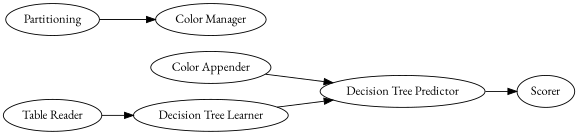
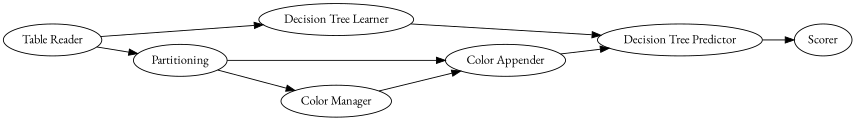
none -> (113, 50)
none -> (332, 60)
none -> (415, 82)
